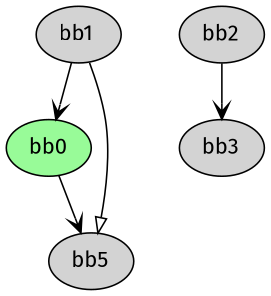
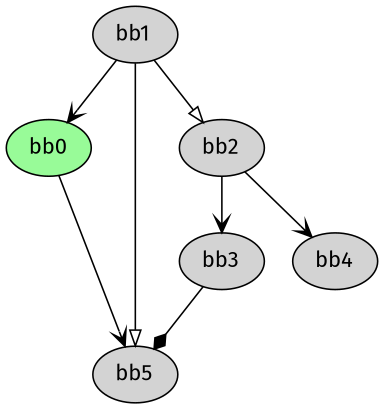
none -> (174, 85)
none -> (335, 261)
none -> (184, 310)
